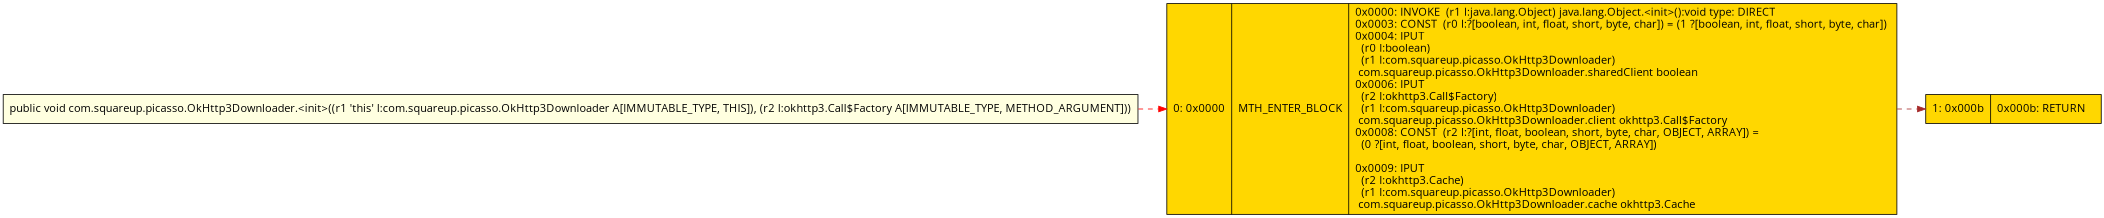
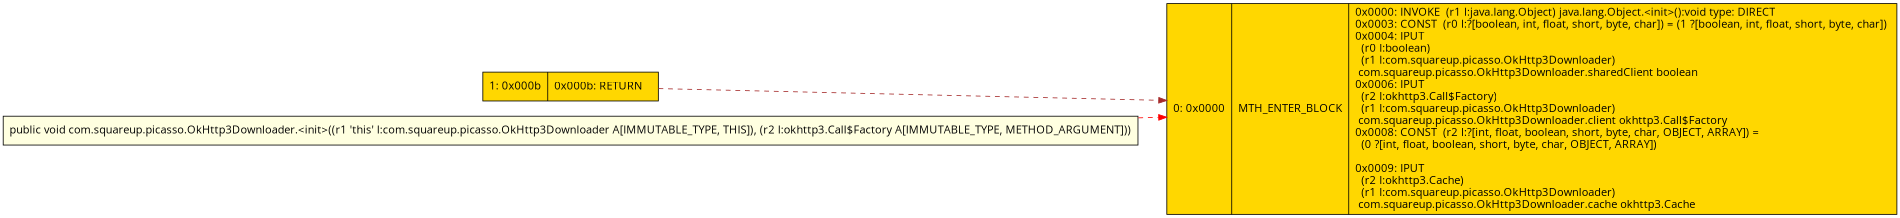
(1907, 109) -> (909, 94)
